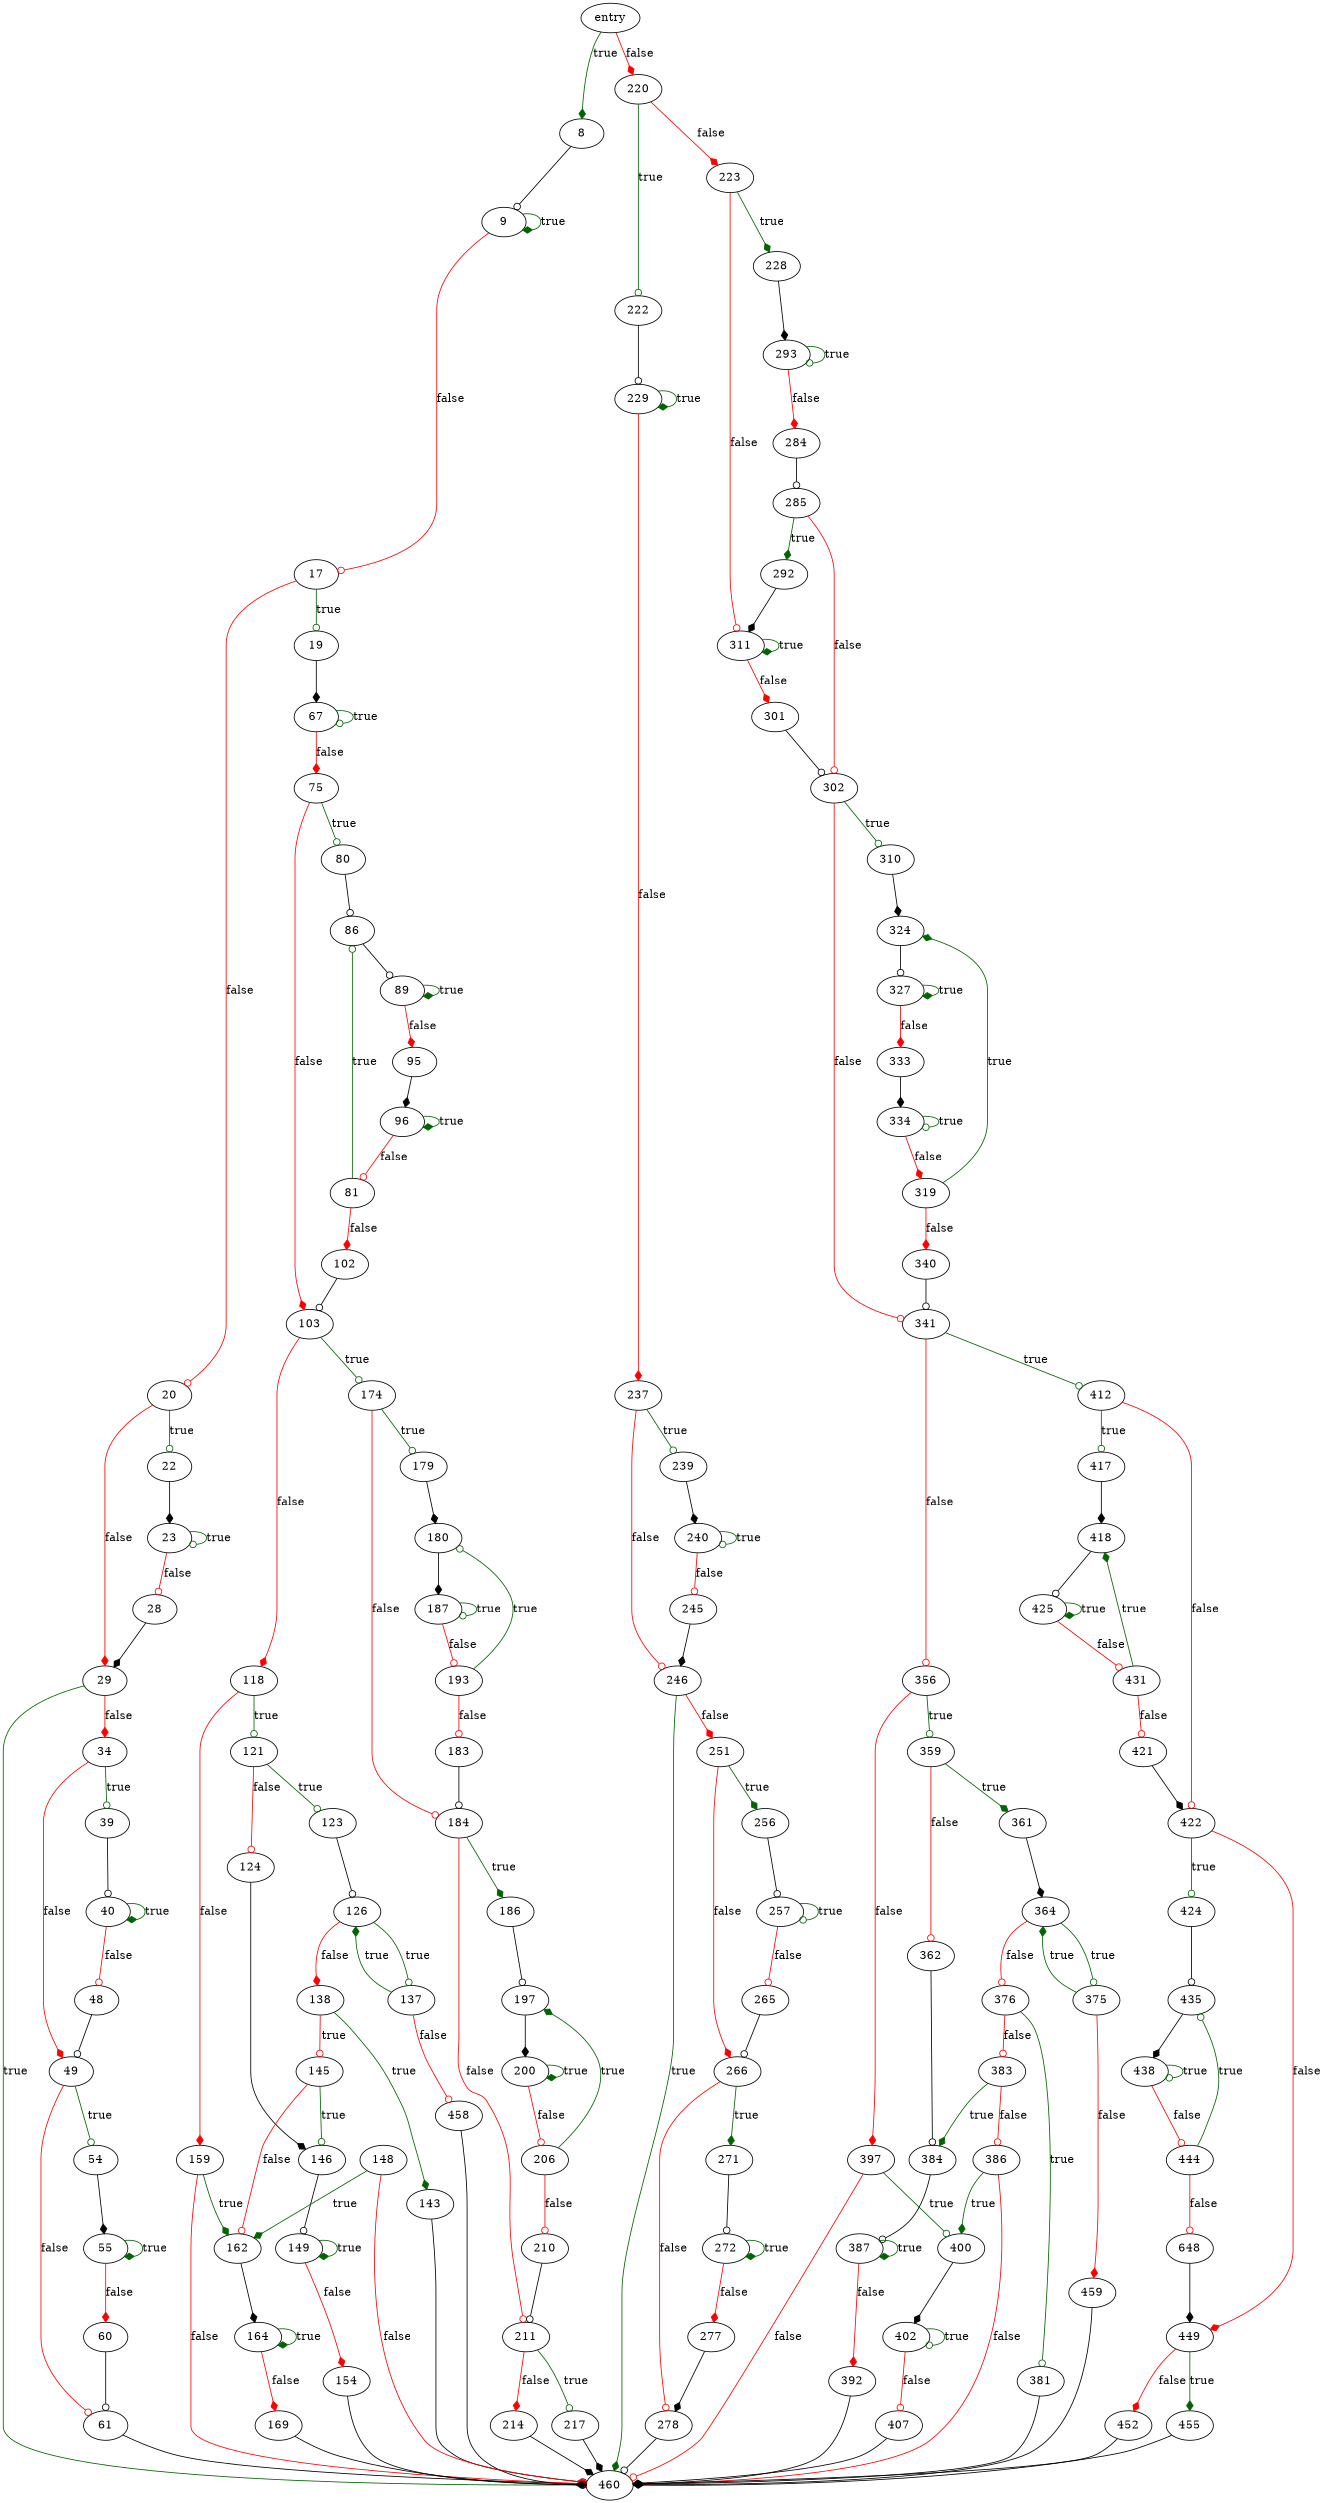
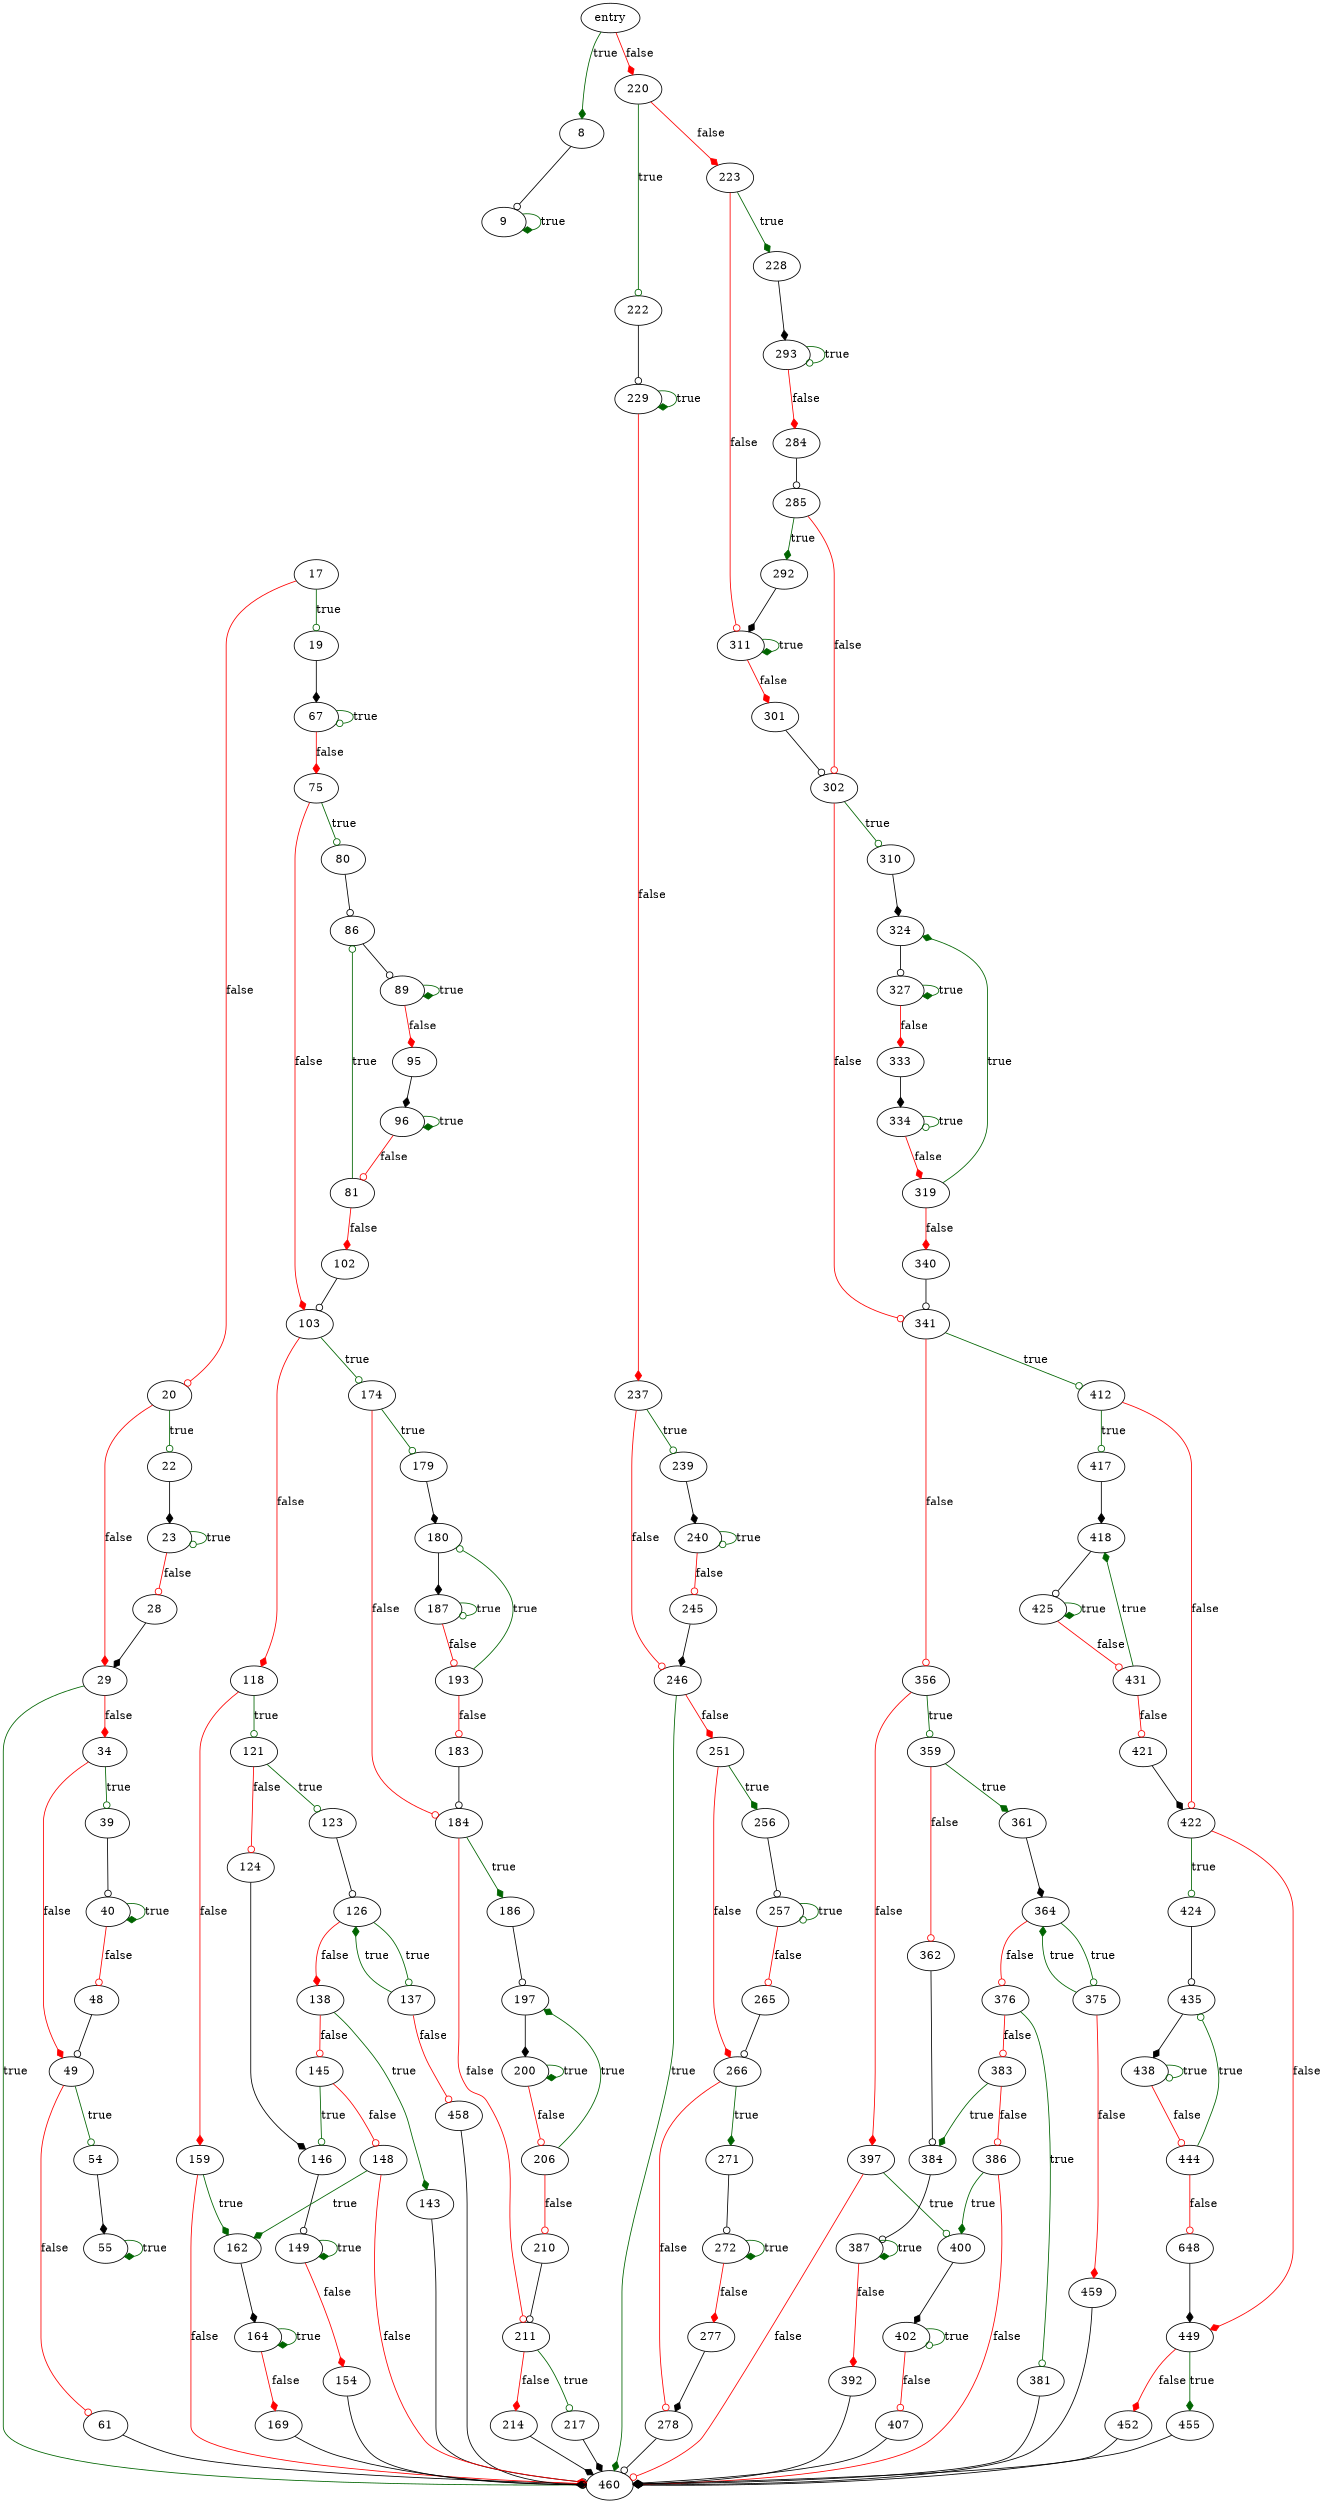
(437, 420) -> none
(334, 2036) -> (334, 2036)
(262, 2150) -> (356, 2110)
(106, 2337) -> none
